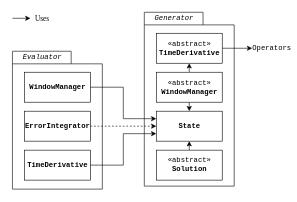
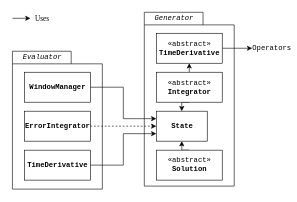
(190, 87) -> (190, 87)
(189, 126) -> (182, 126)
